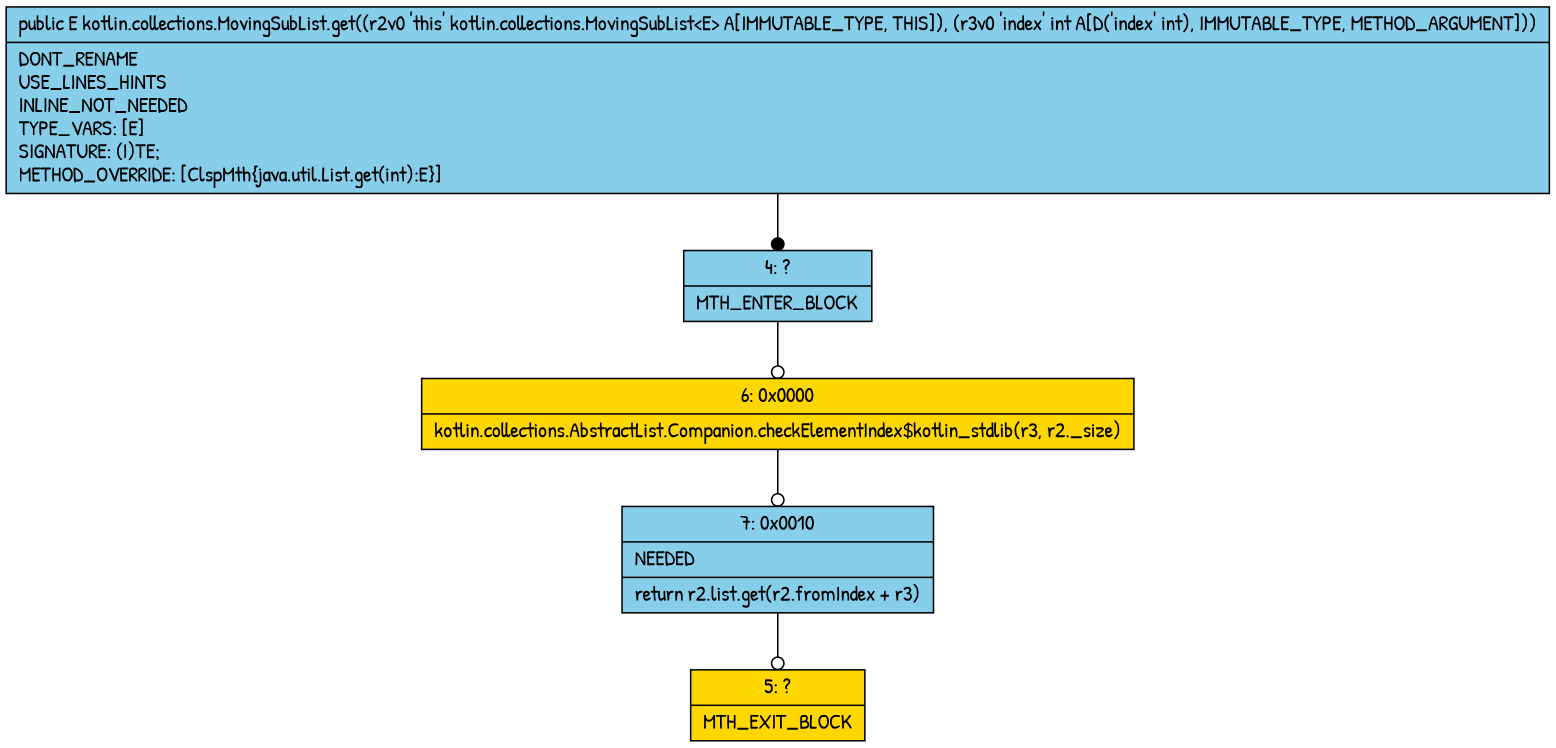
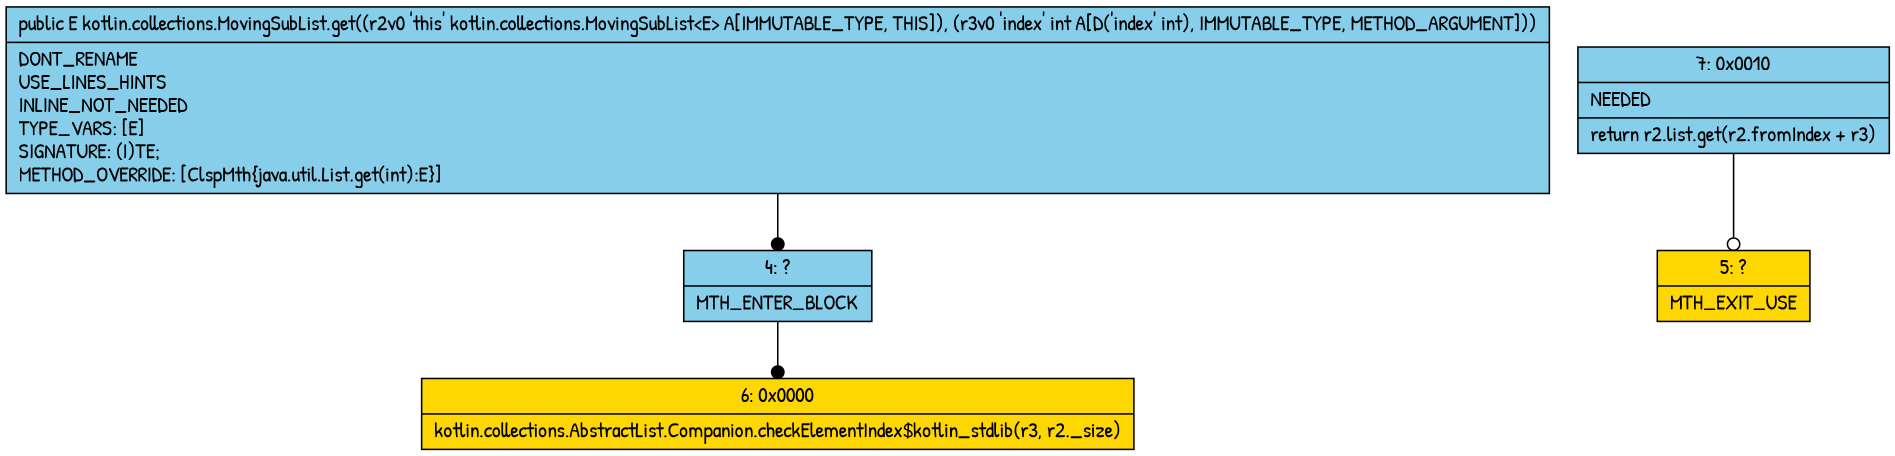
(778, 344) -> (778, 344)
(778, 472) -> none
(778, 722) -> (1734, 303)
